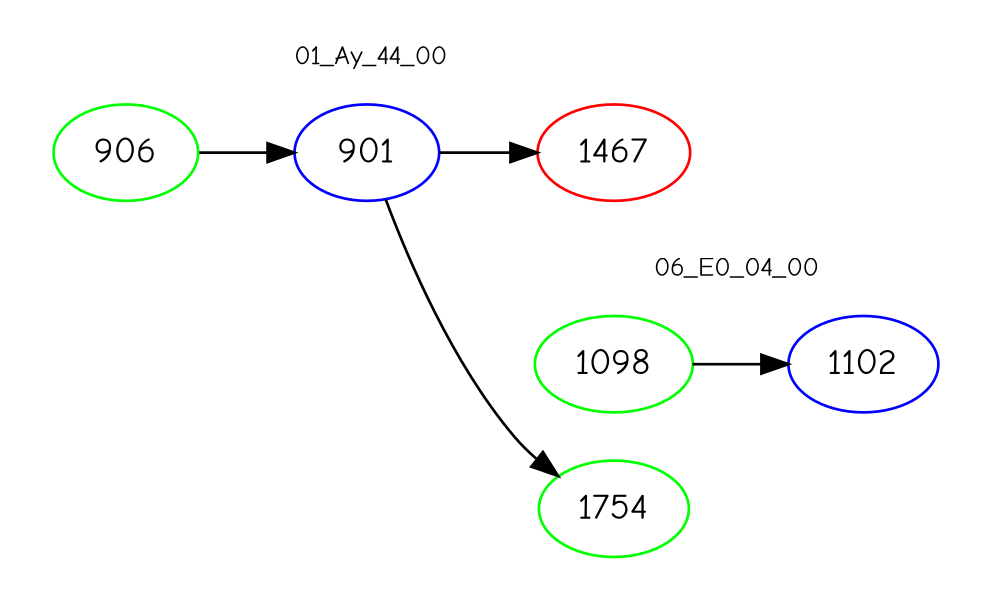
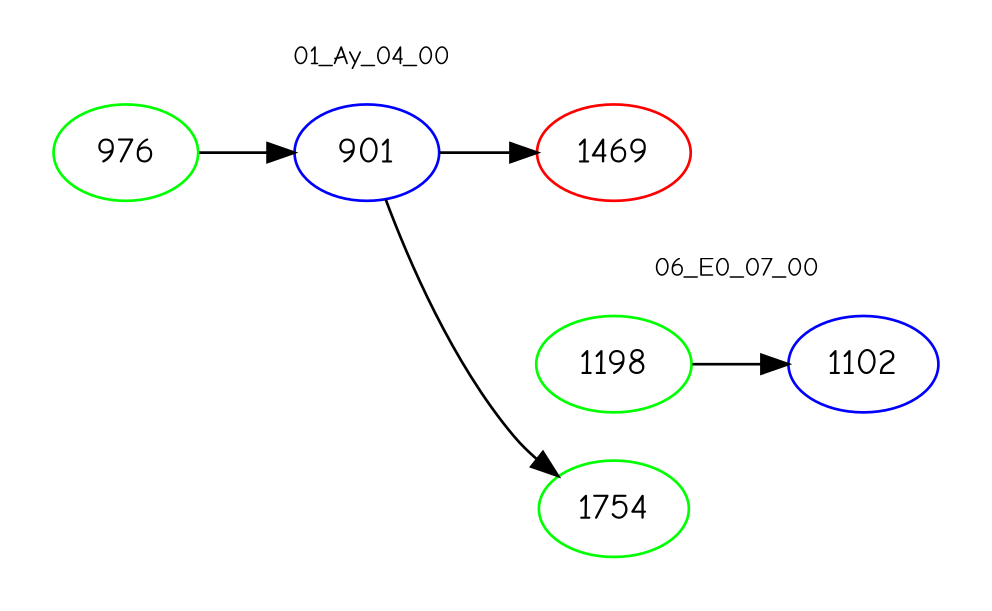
(372, 58) -> (372, 58)
(126, 153) -> (126, 153)
(614, 153) -> (614, 153)
(737, 269) -> (737, 269)
(614, 364) -> (614, 364)
